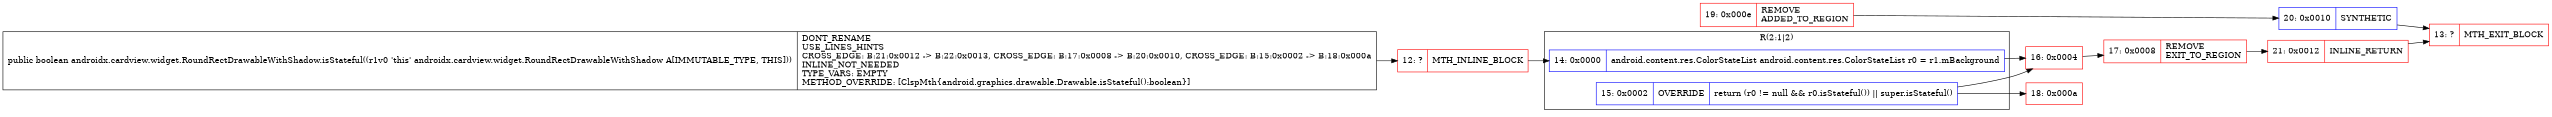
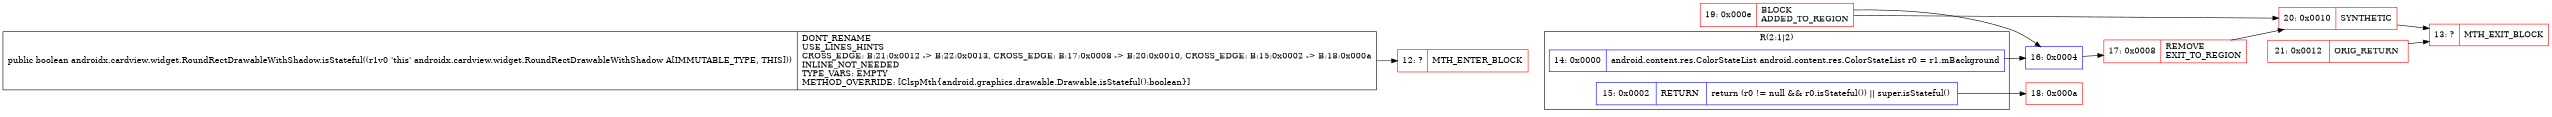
(1781, 10) -> (1777, 10)
(2338, 19) -> (2338, 19)
(2254, 51) -> (2254, 35)
(2366, 51) -> (2366, 51)
(2054, 58) -> (2054, 58)
(1478, 61) -> (1478, 61)
(1536, 61) -> none
(1993, 81) -> (1919, 12)
(1681, 93) -> (1680, 93)
